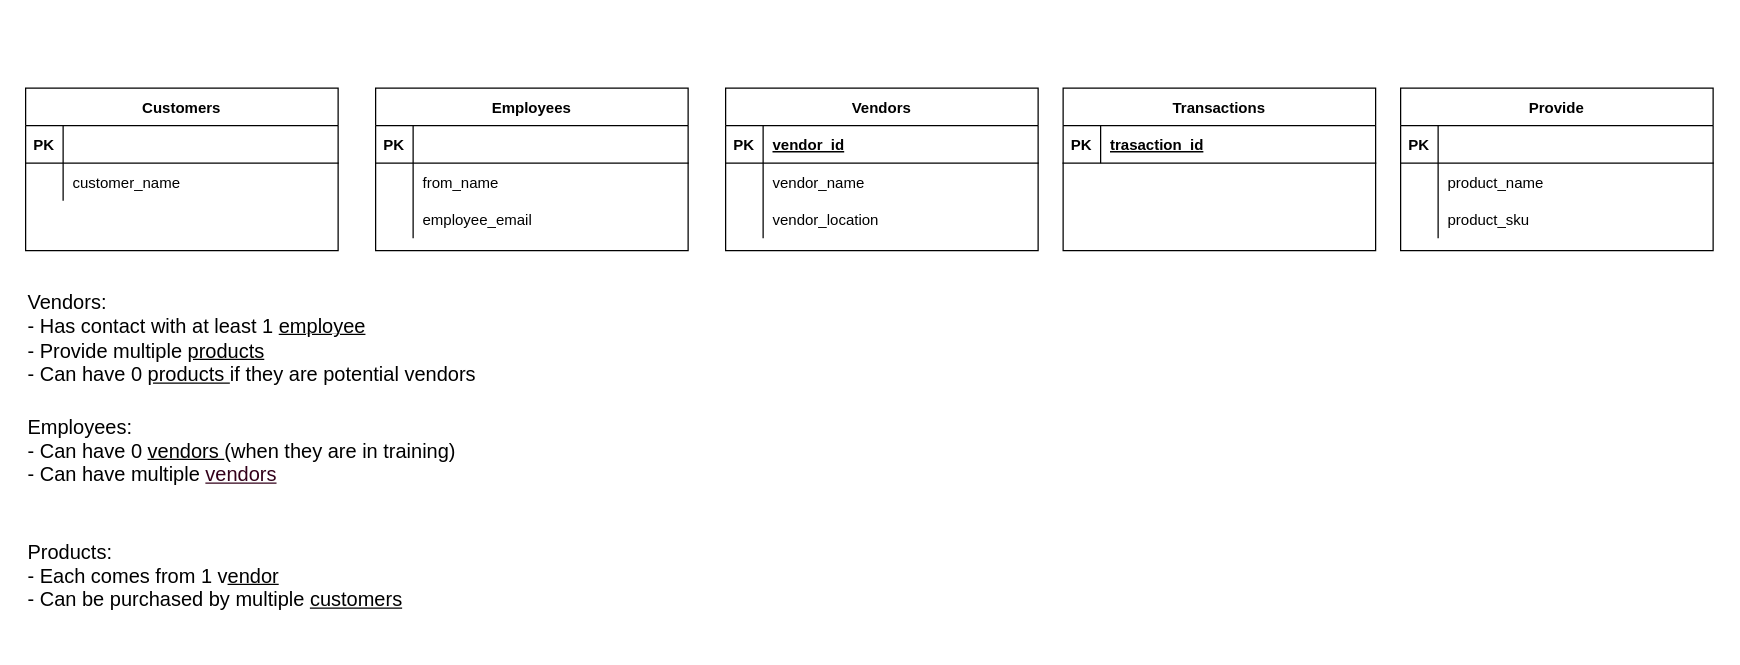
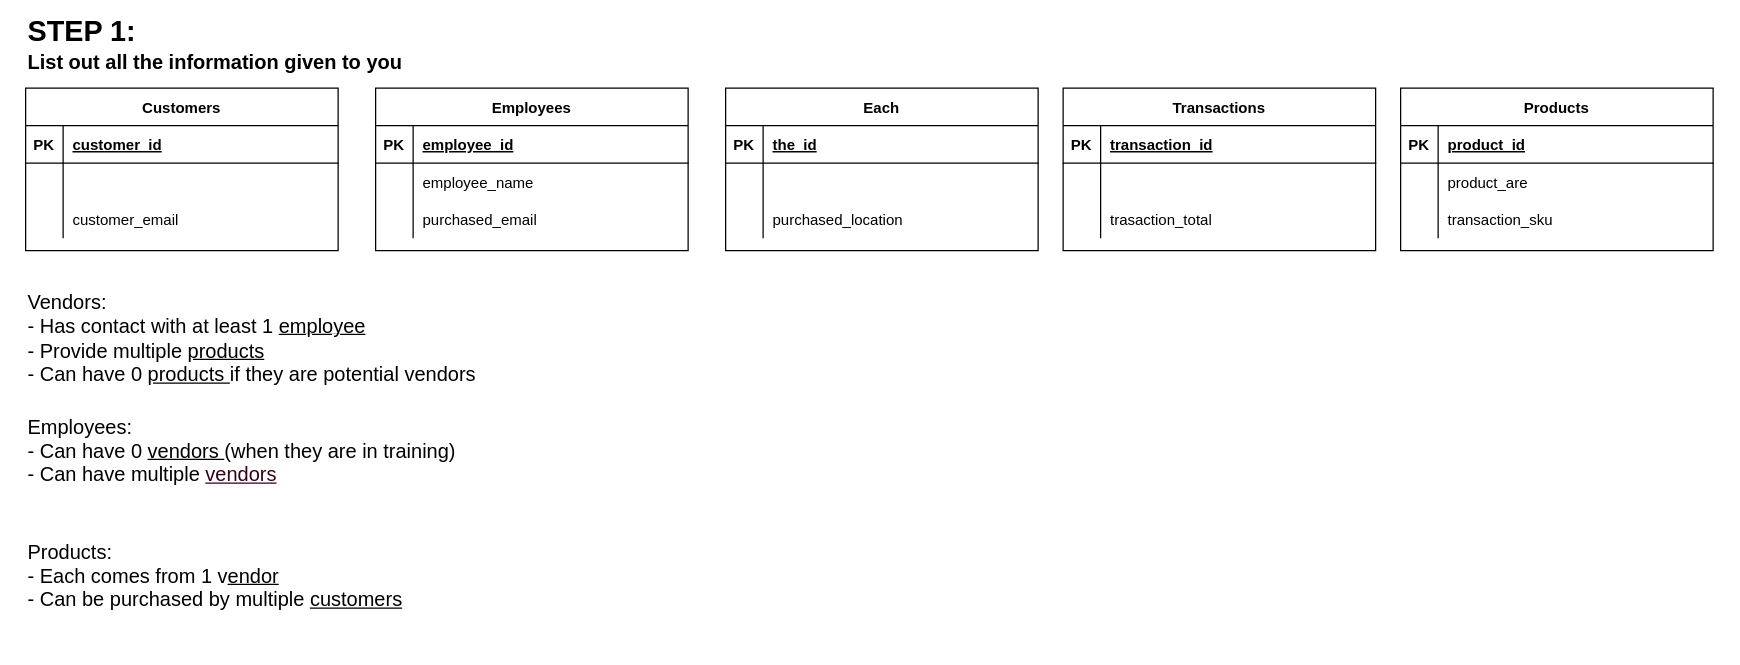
none -> (294, 44)
(881, 108) -> (881, 108)
(1556, 108) -> (1556, 108)
none -> (201, 144)
none -> (551, 144)
none -> (1576, 144)
(808, 145) -> (796, 145)
(1161, 145) -> (1165, 145)
(201, 182) -> none
(901, 182) -> none
(460, 183) -> (475, 183)
(1498, 183) -> (1494, 183)
none -> (201, 219)
none -> (1238, 219)
(475, 220) -> (482, 220)
(832, 220) -> (844, 220)
(1494, 220) -> (1509, 220)
